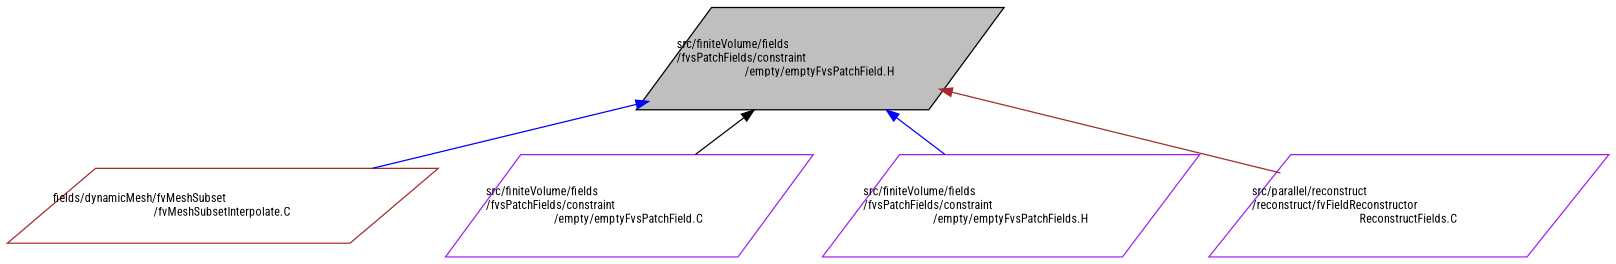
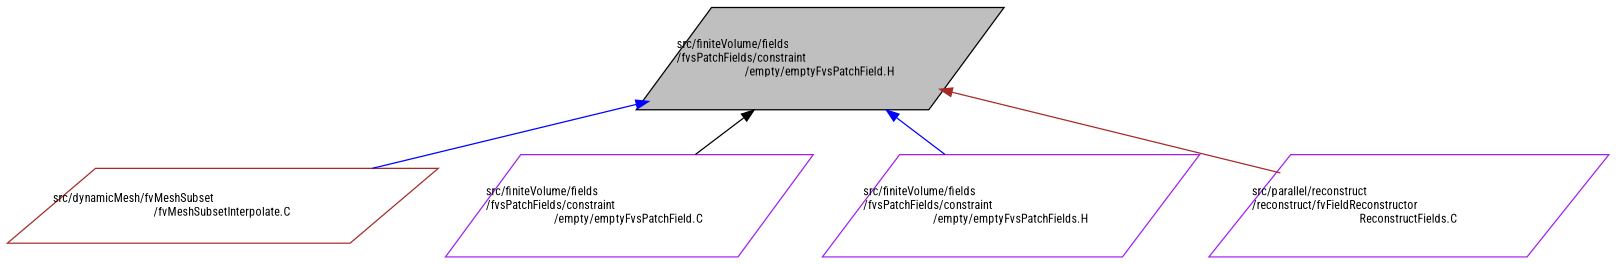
(223, 206) -> (223, 206)
